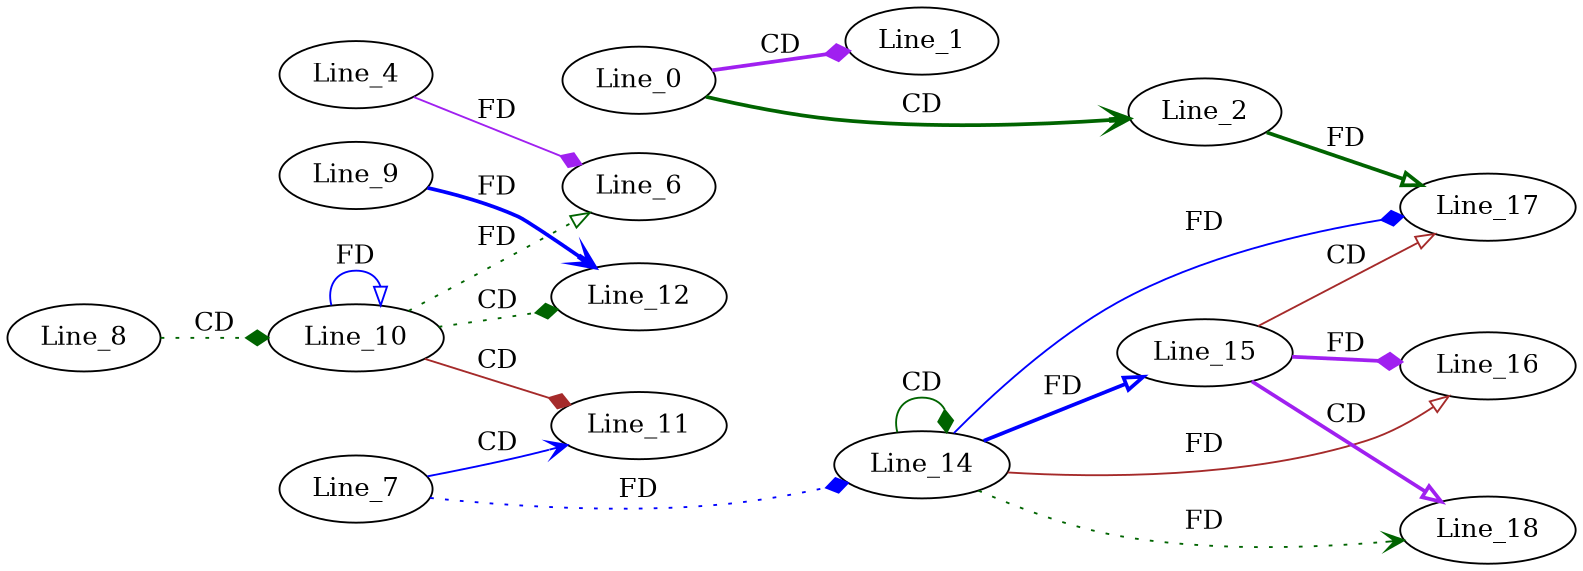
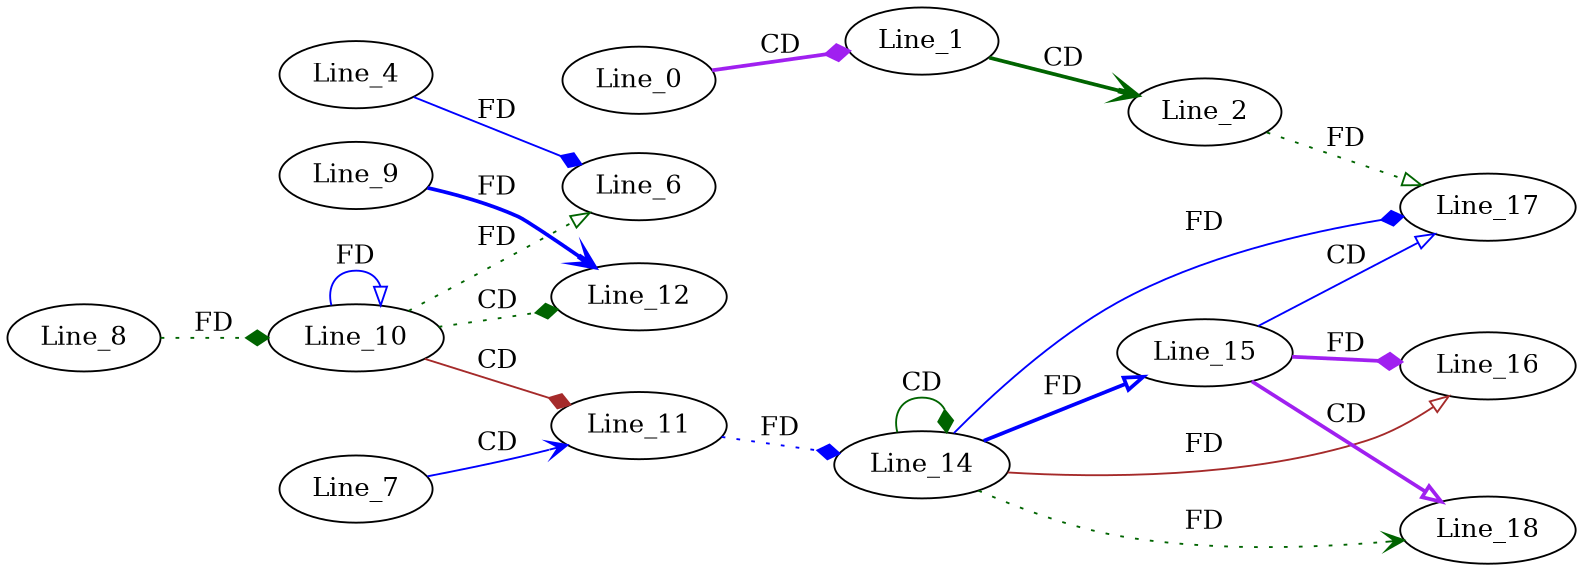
(907, 124) -> (1054, 74)
(487, 126) -> (487, 126)
(1335, 156) -> (1335, 156)
(1338, 284) -> (1338, 284)
(215, 324) -> (215, 324)
(629, 509) -> (769, 444)
